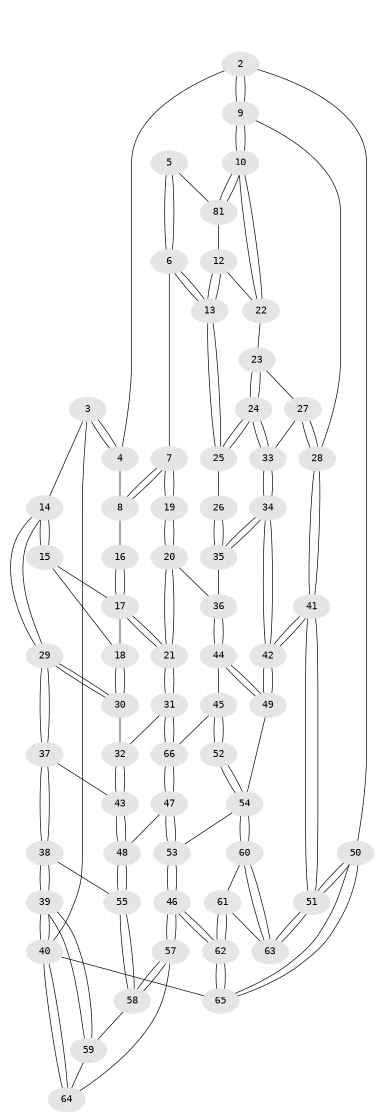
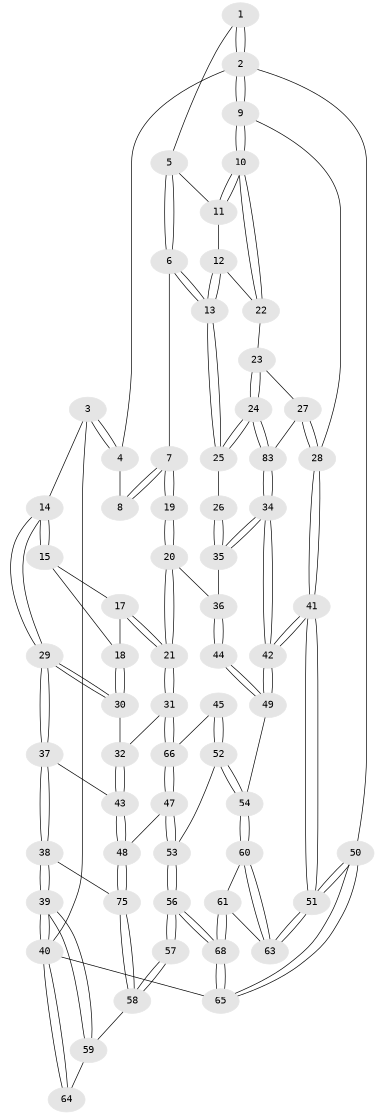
none -> (241, 15)
(219, 212) -> (219, 212)
(268, 459) -> (268, 459)
(120, 557) -> none
(219, 681) -> none
(208, 828) -> (199, 805)
(122, 902) -> (122, 902)
(172, 902) -> (172, 902)
(221, 952) -> (221, 952)
(140, 1038) -> none
